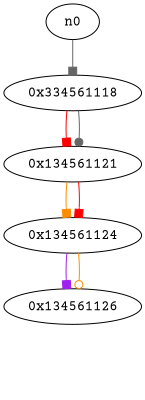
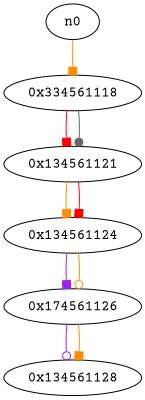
(73, 53) -> (73, 53)
(73, 307) -> (73, 307)
none -> (73, 378)
